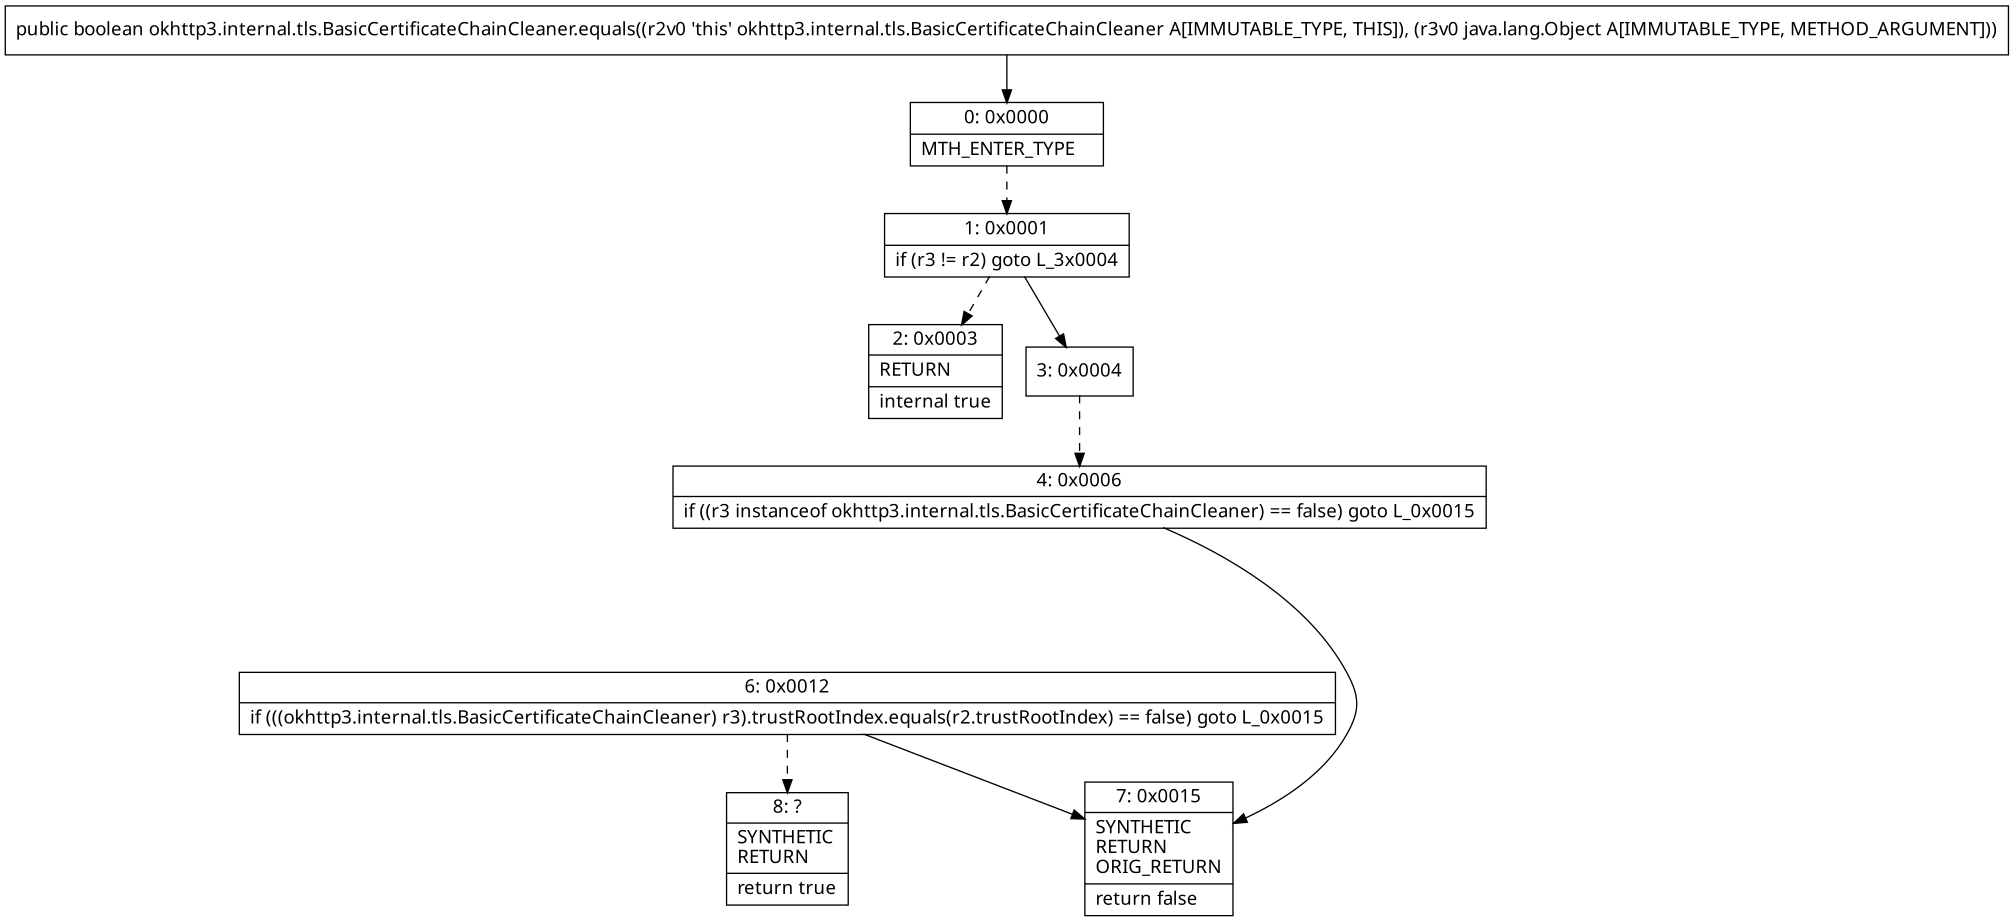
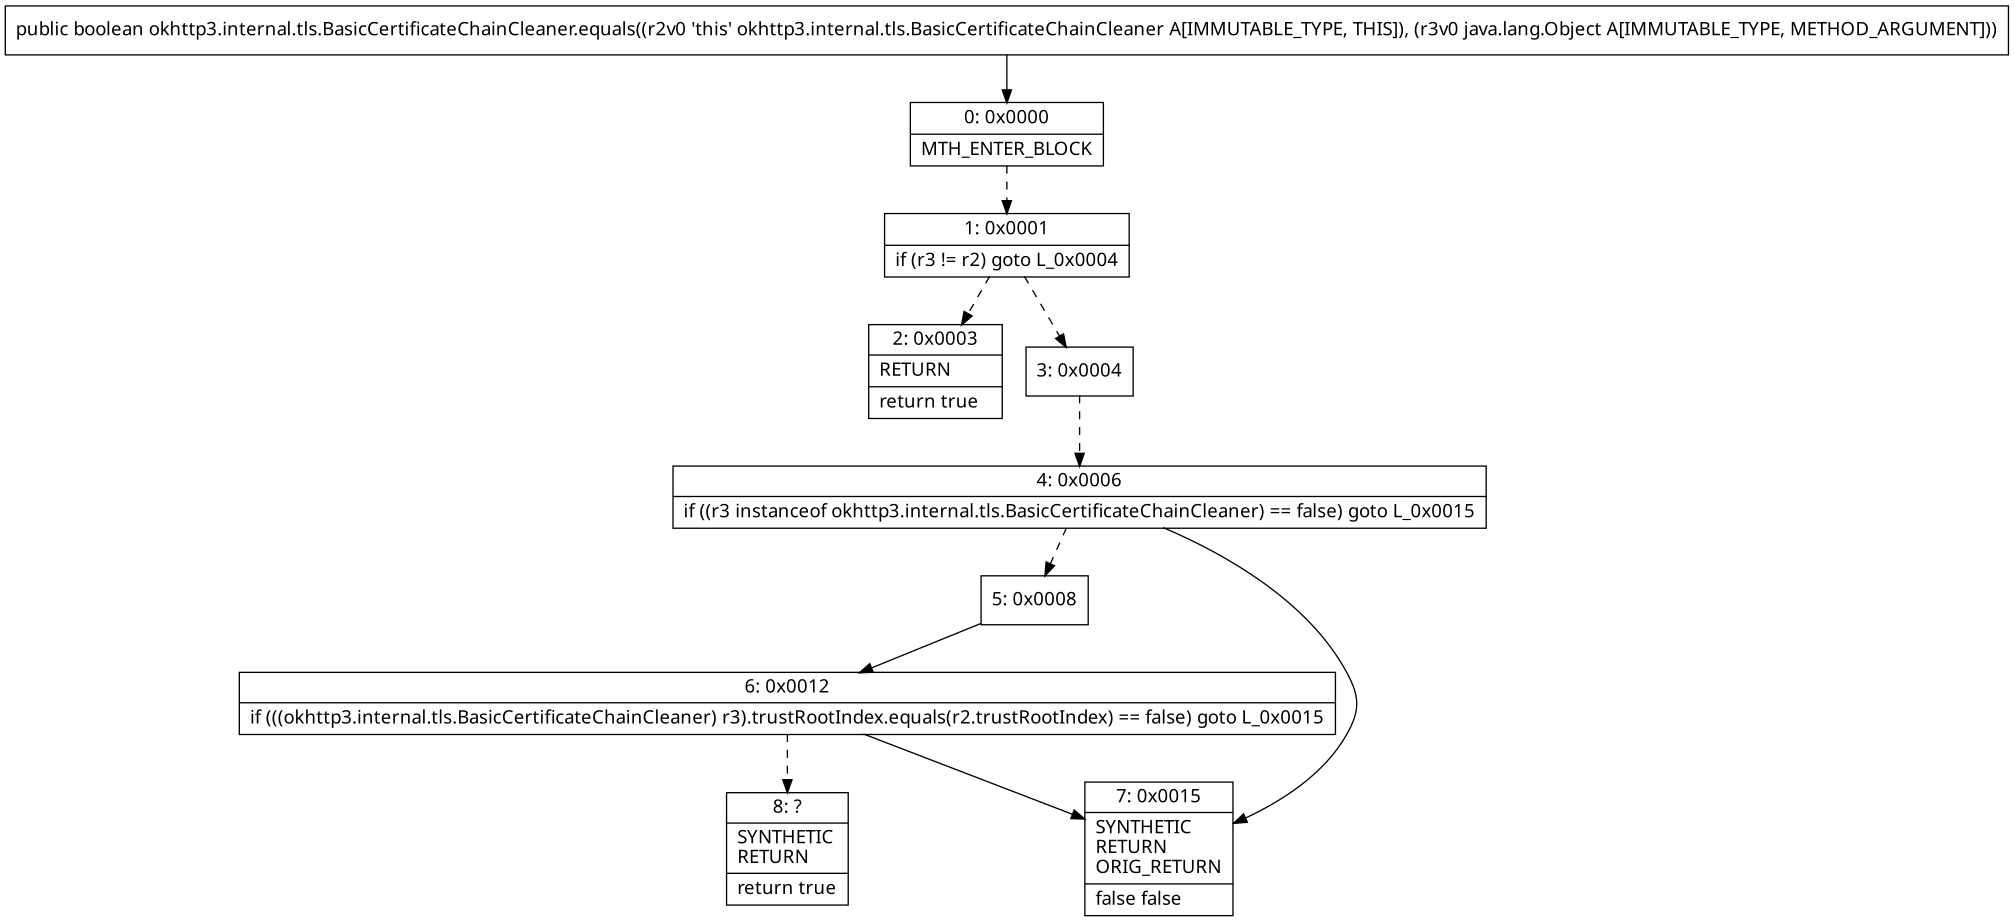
(998, 149) -> (1007, 149)
(1007, 260) -> (1007, 260)
(1042, 306) -> (1042, 306)
(935, 402) -> (930, 402)
none -> (1035, 600)
(1147, 899) -> (1139, 899)
